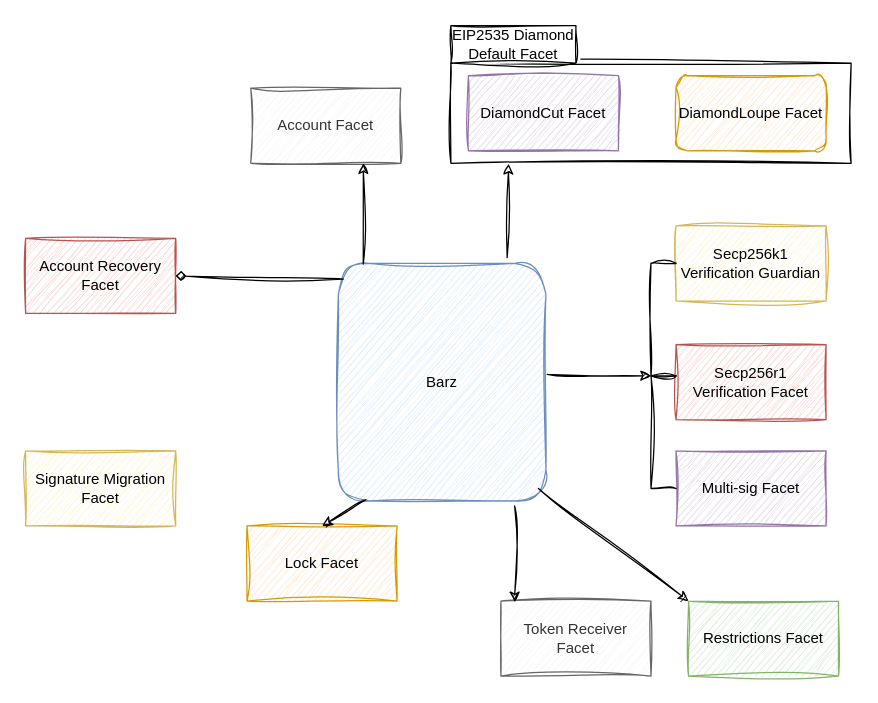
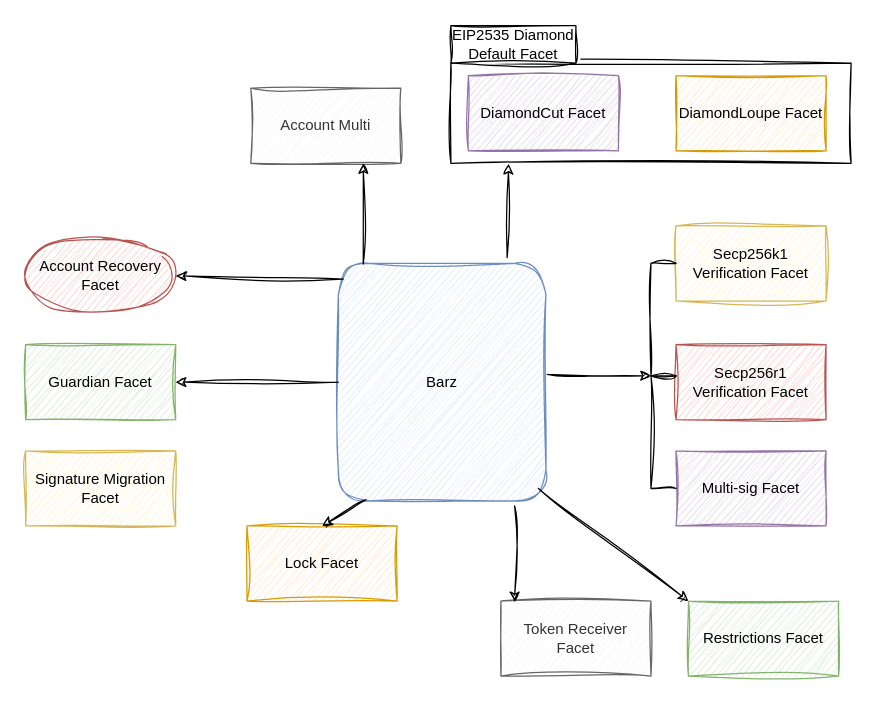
(751, 113) -> (751, 113)
(326, 126) -> (326, 126)
(751, 263) -> (751, 263)
(101, 276) -> (101, 276)
(186, 276) -> (186, 276)
none -> (101, 382)
none -> (261, 382)
